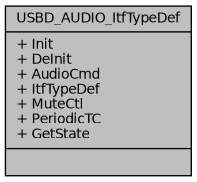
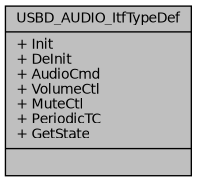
(58, 90) -> (58, 90)
